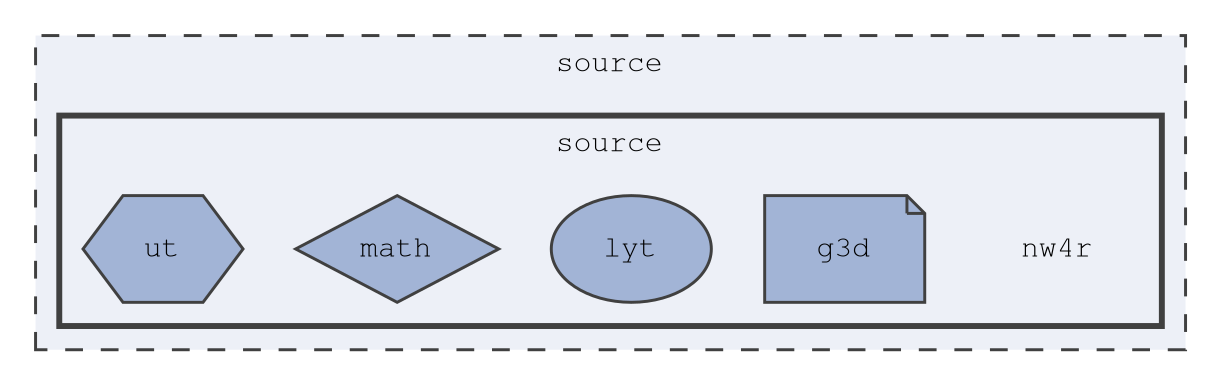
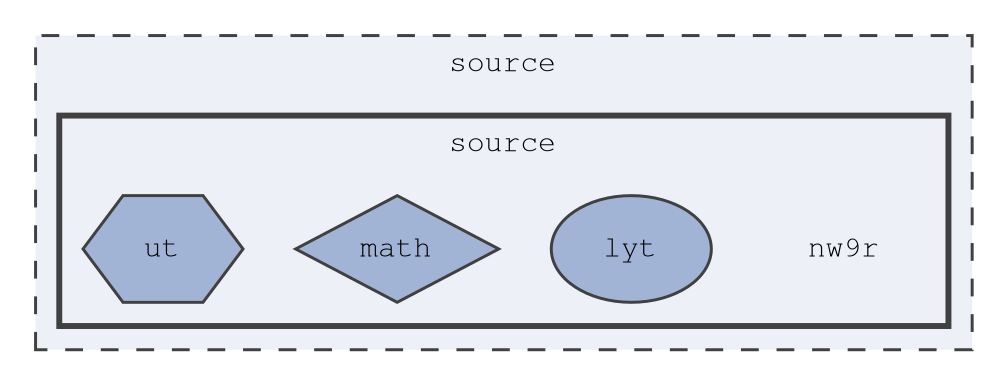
(845, 249) -> none
(1058, 249) -> (845, 249)
